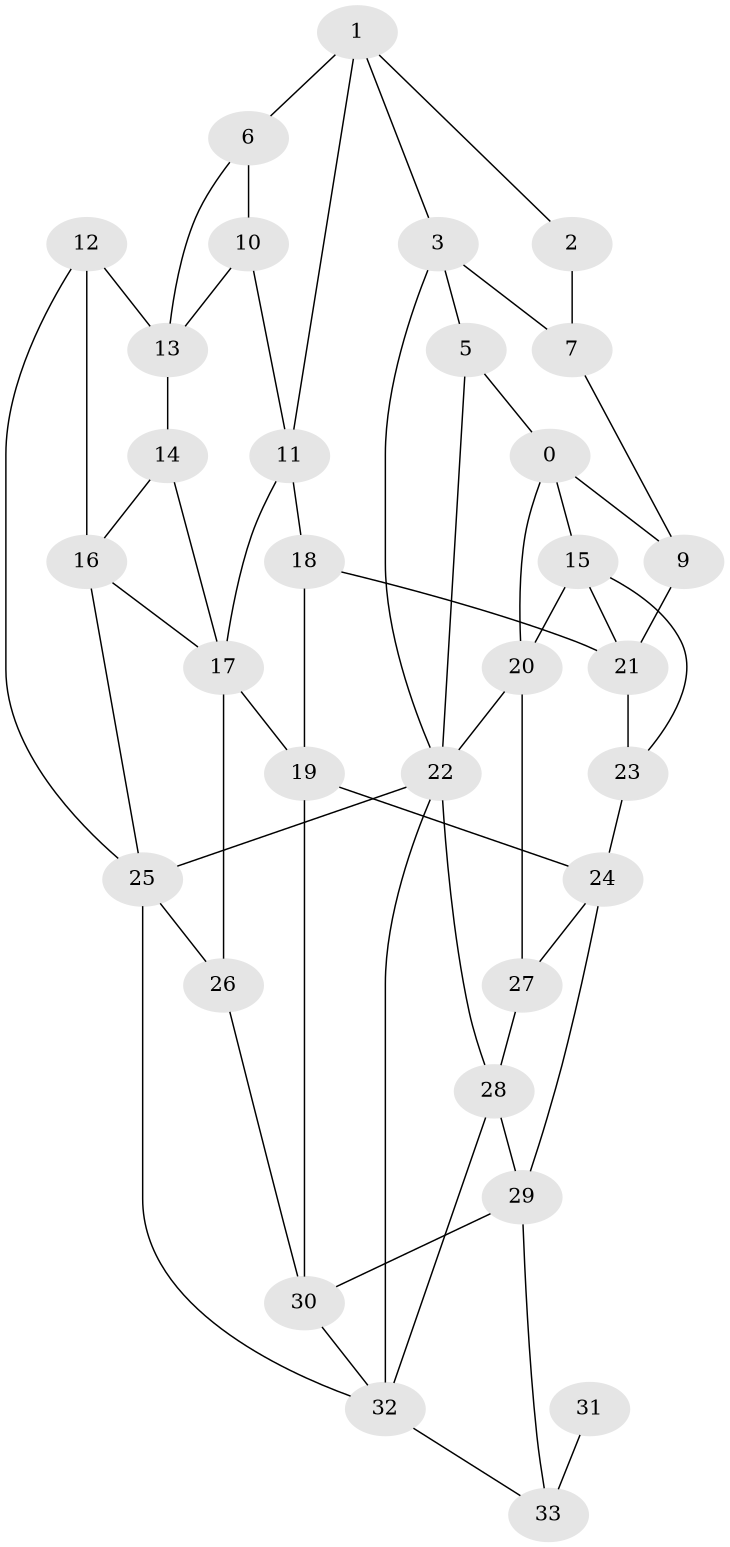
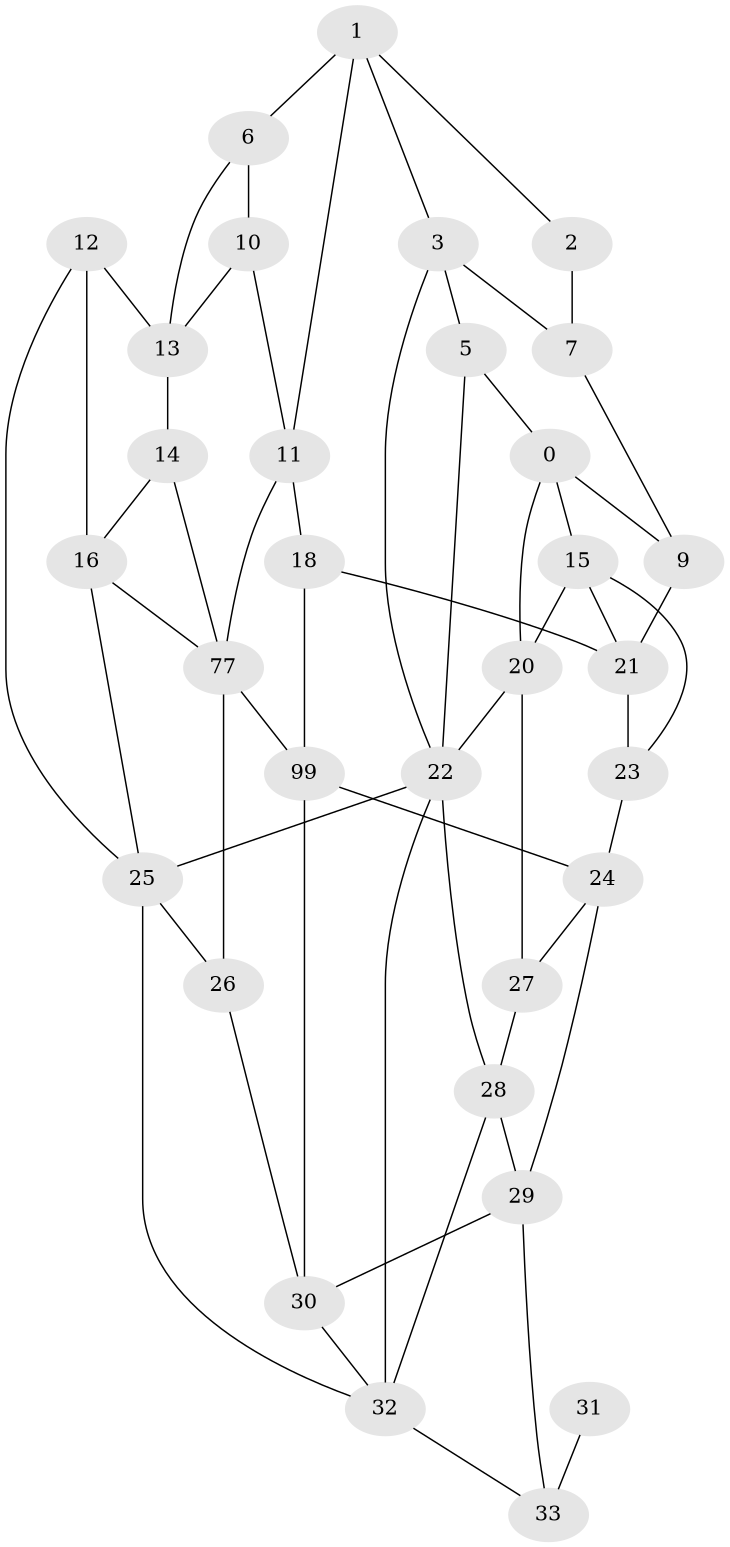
(224, 668) -> (224, 668)
(304, 774) -> (304, 774)
